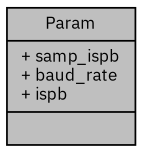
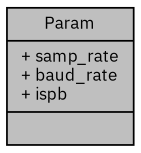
(71, 56) -> (70, 56)
